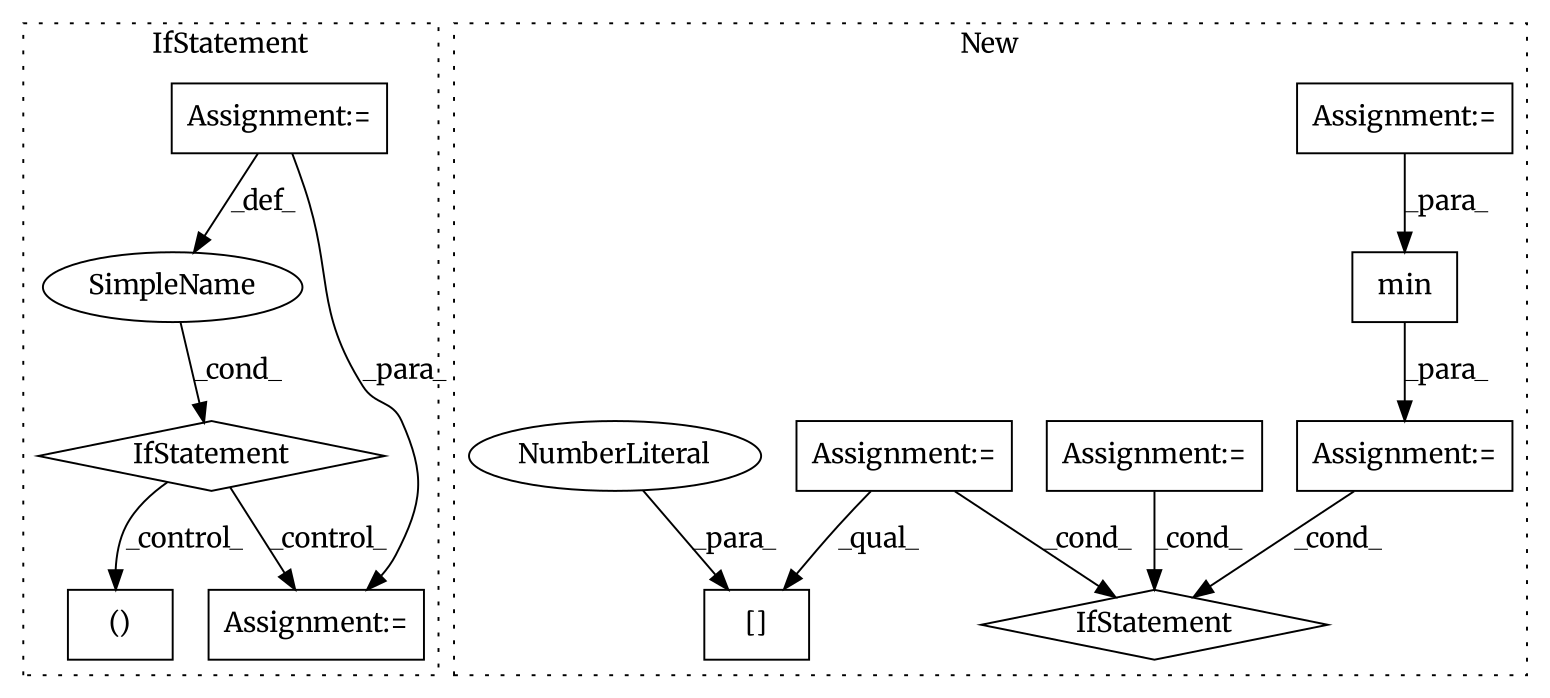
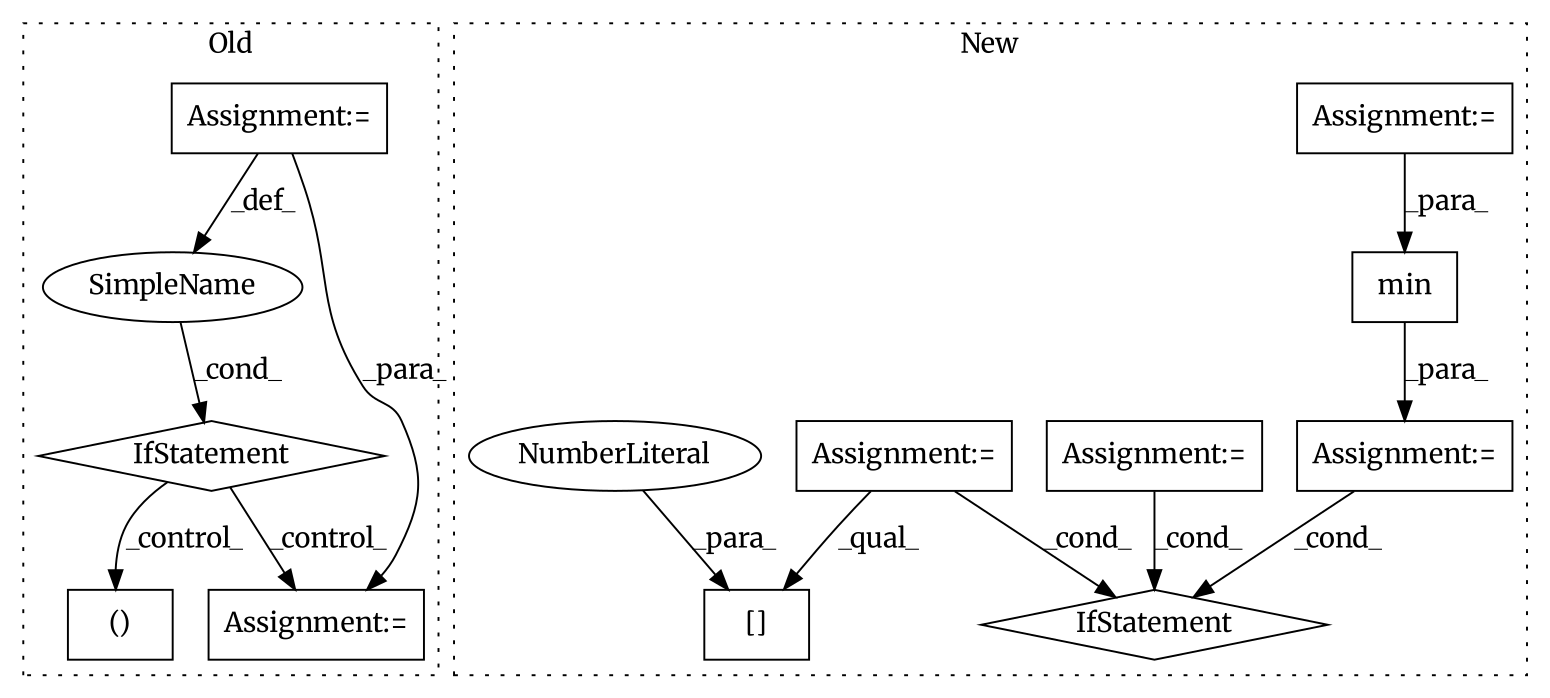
(231, 46) -> (231, 46)
